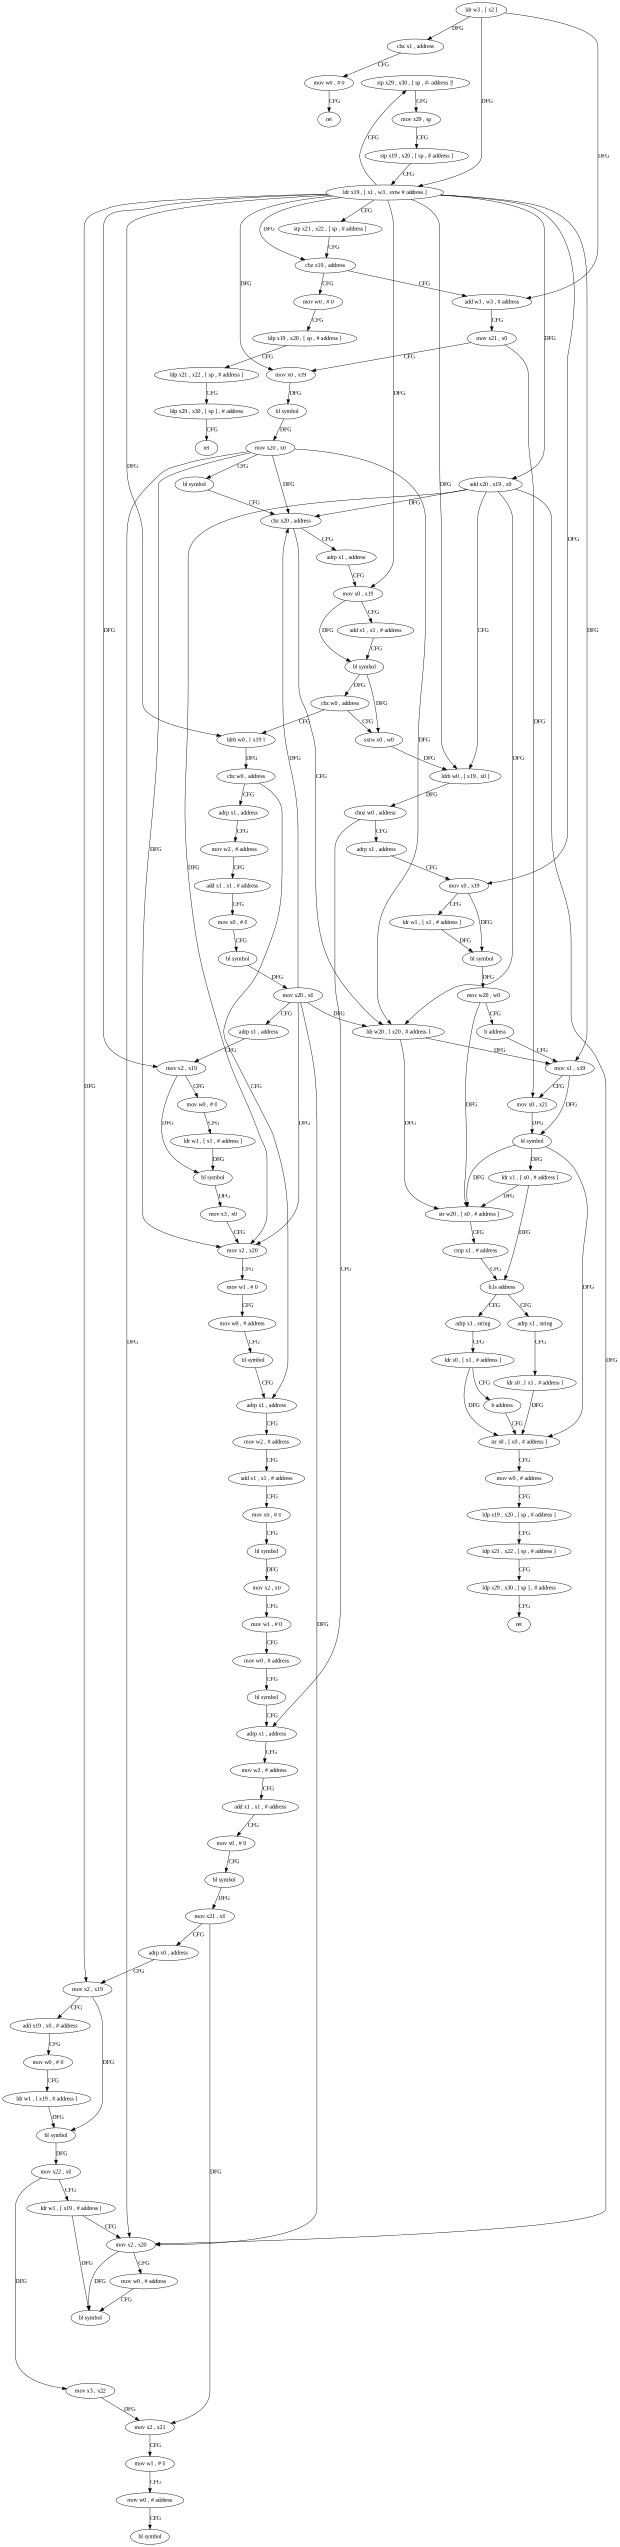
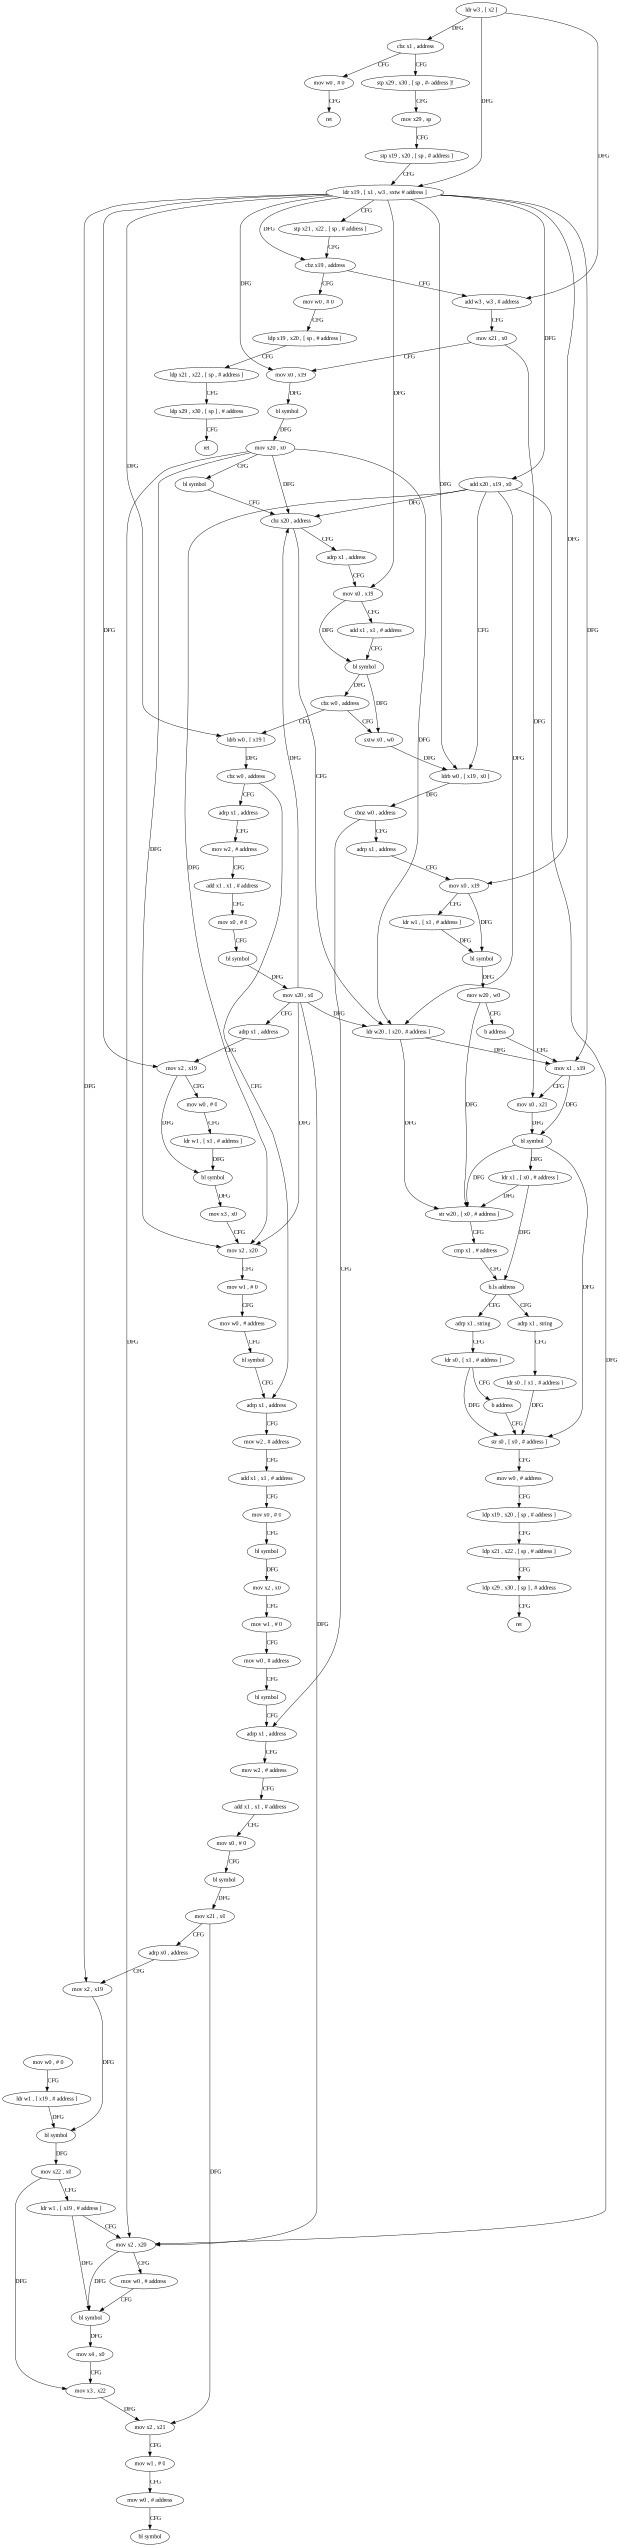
(367, 136) -> (415, 63)
(50, 2026) -> none
none -> (90, 2354)
